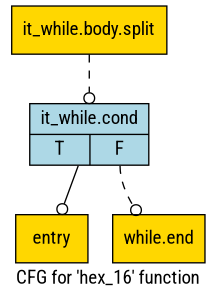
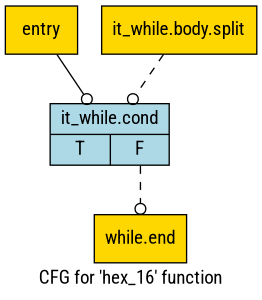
(71, 185) -> (70, 74)
